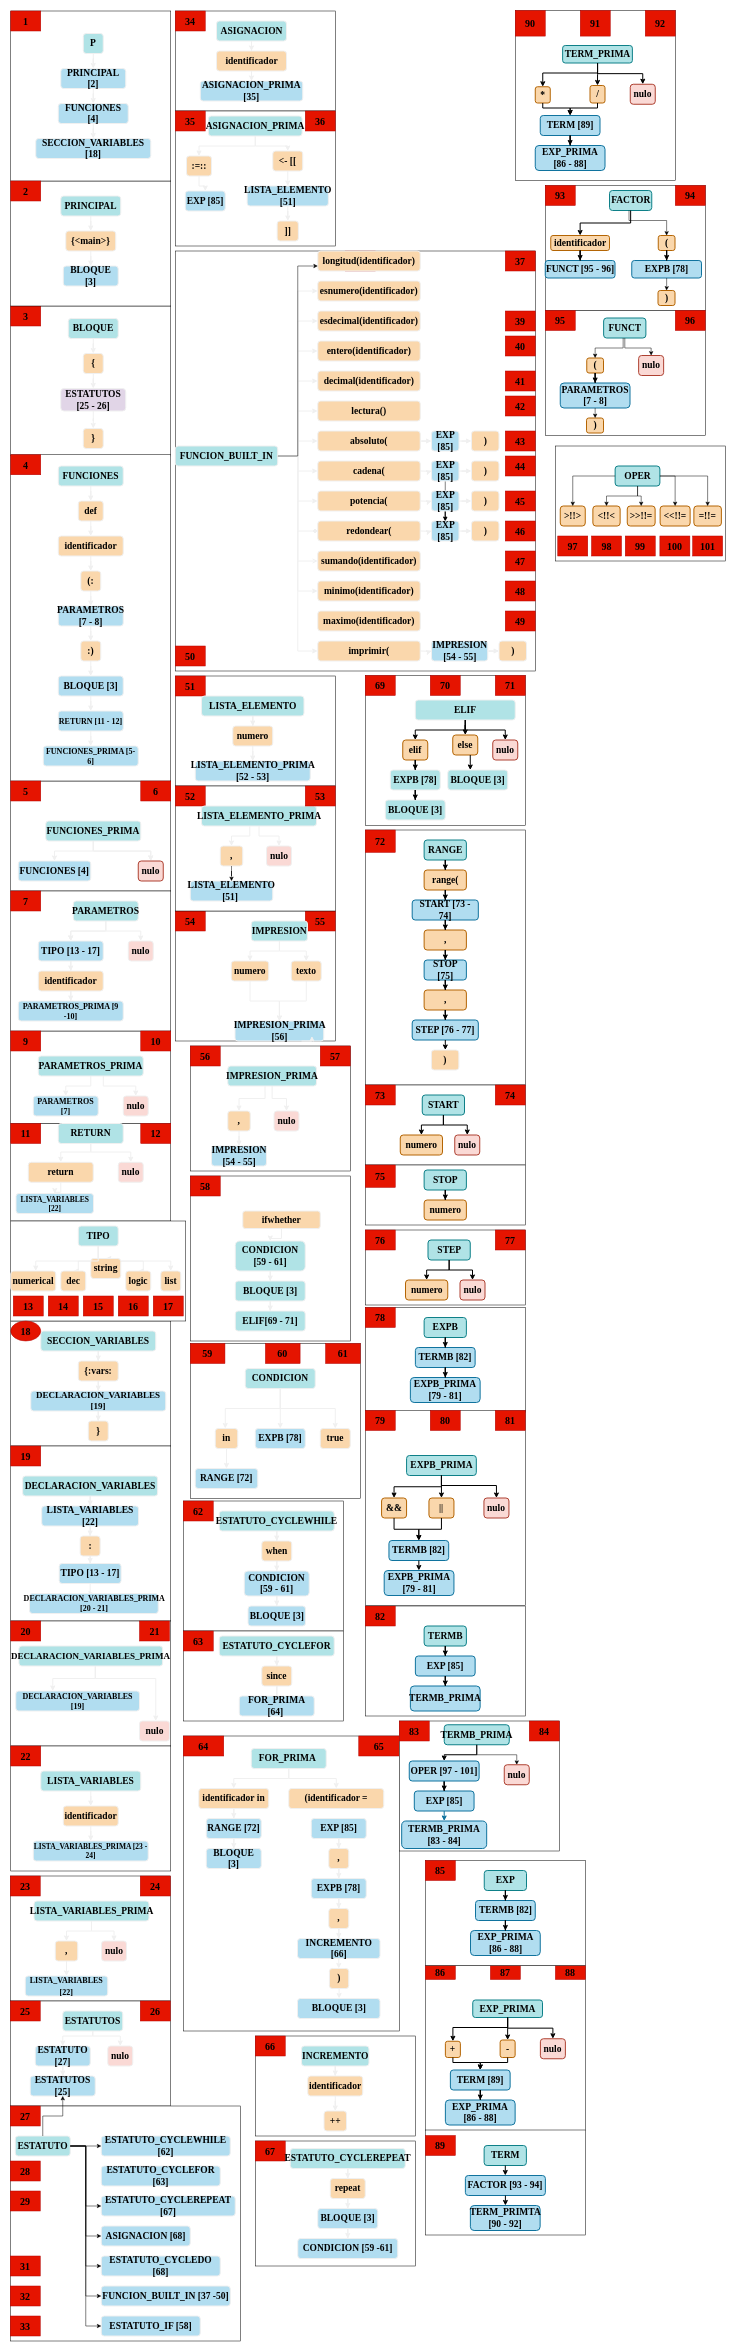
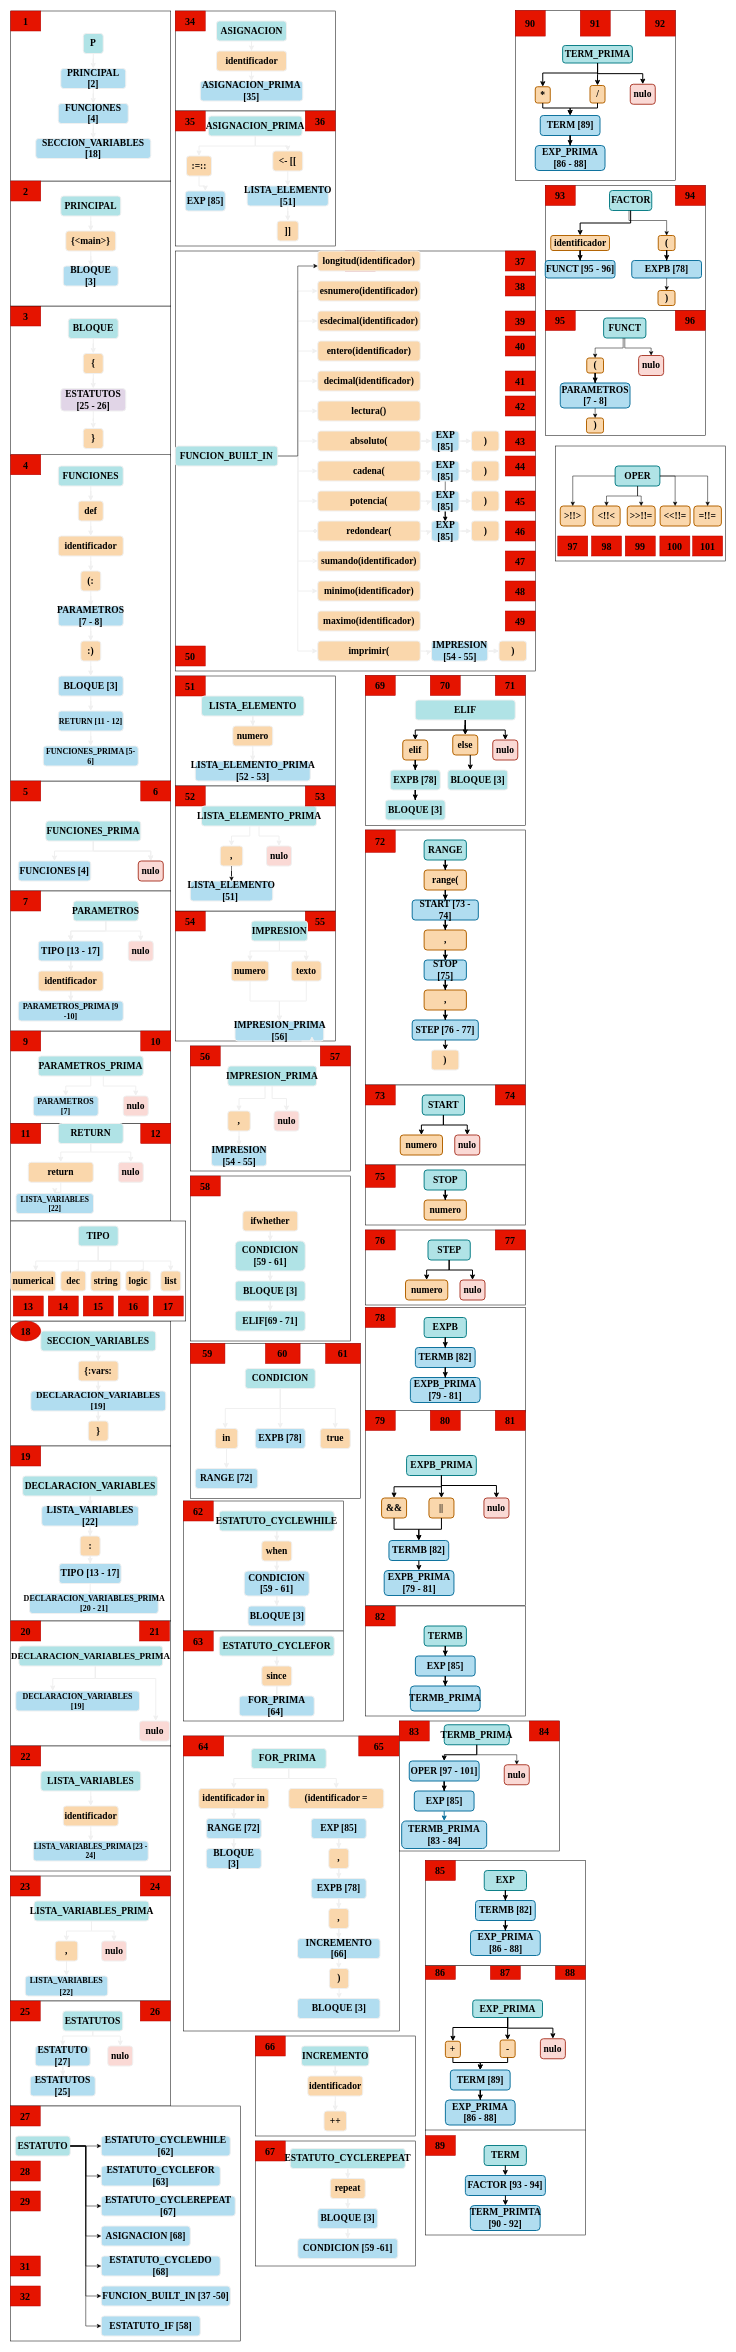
none -> (520, 286)
(282, 1220) -> (270, 1221)
(106, 1268) -> (106, 1281)
(63, 2100) -> (96, 2176)
(25, 2326) -> none
